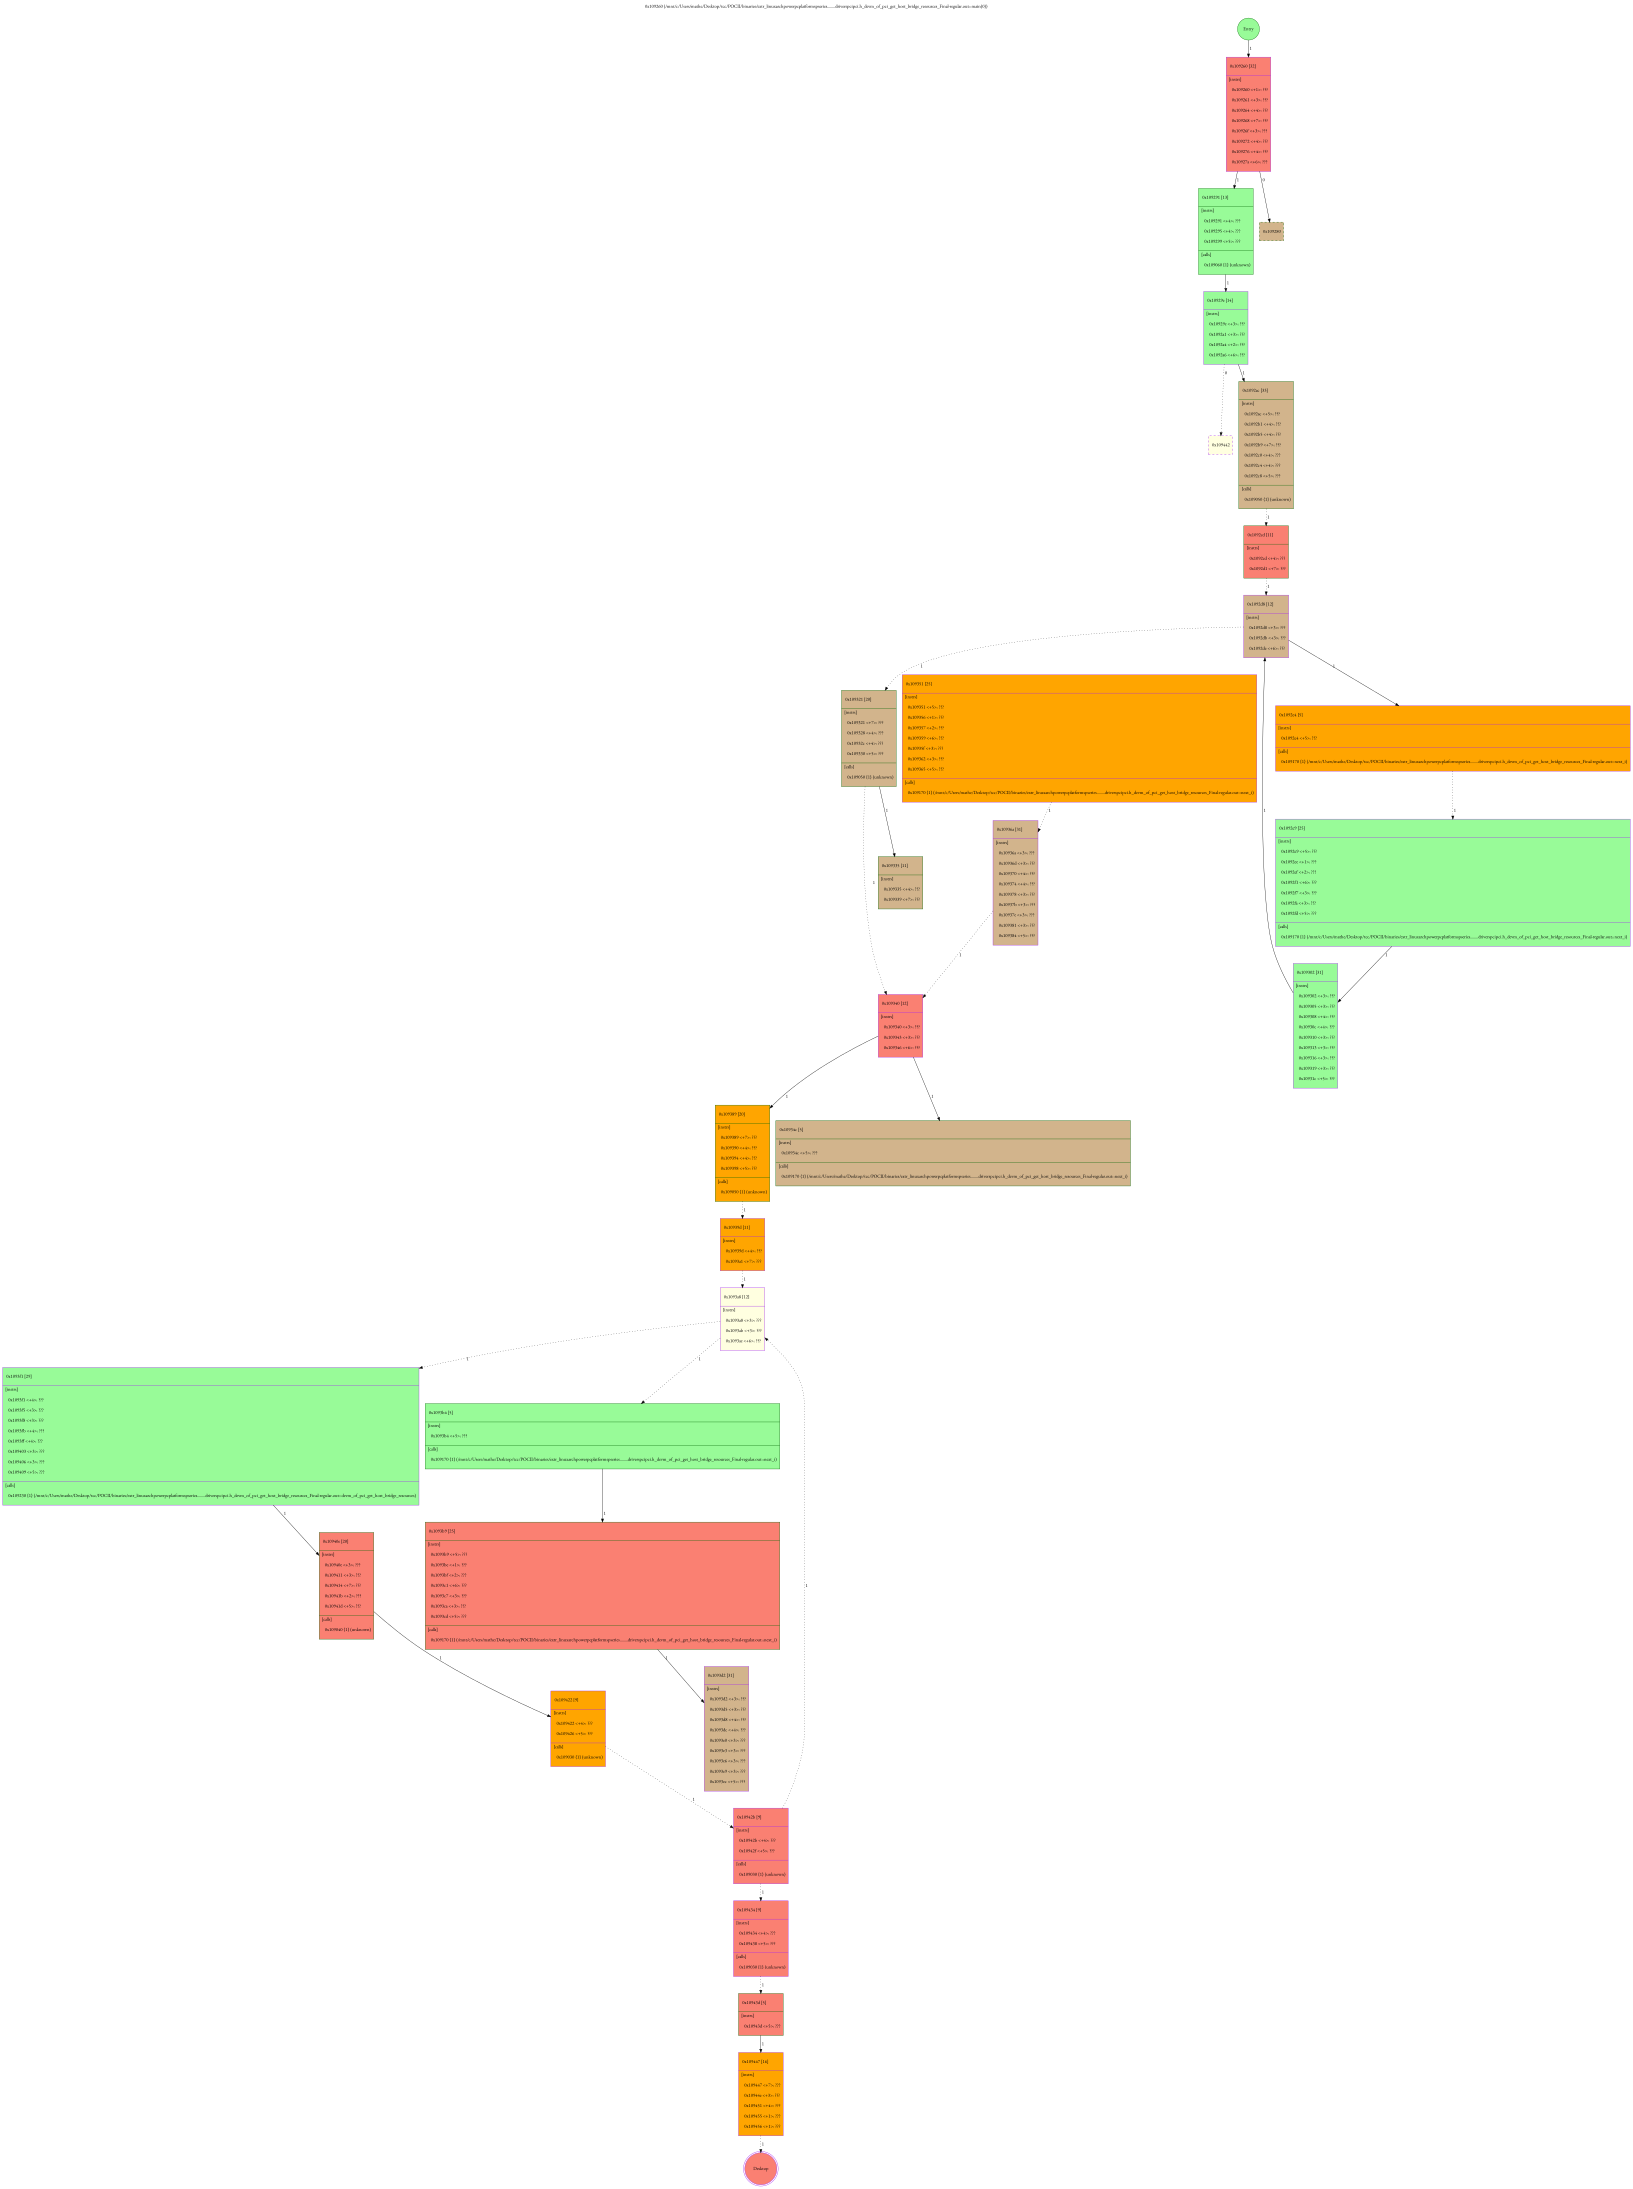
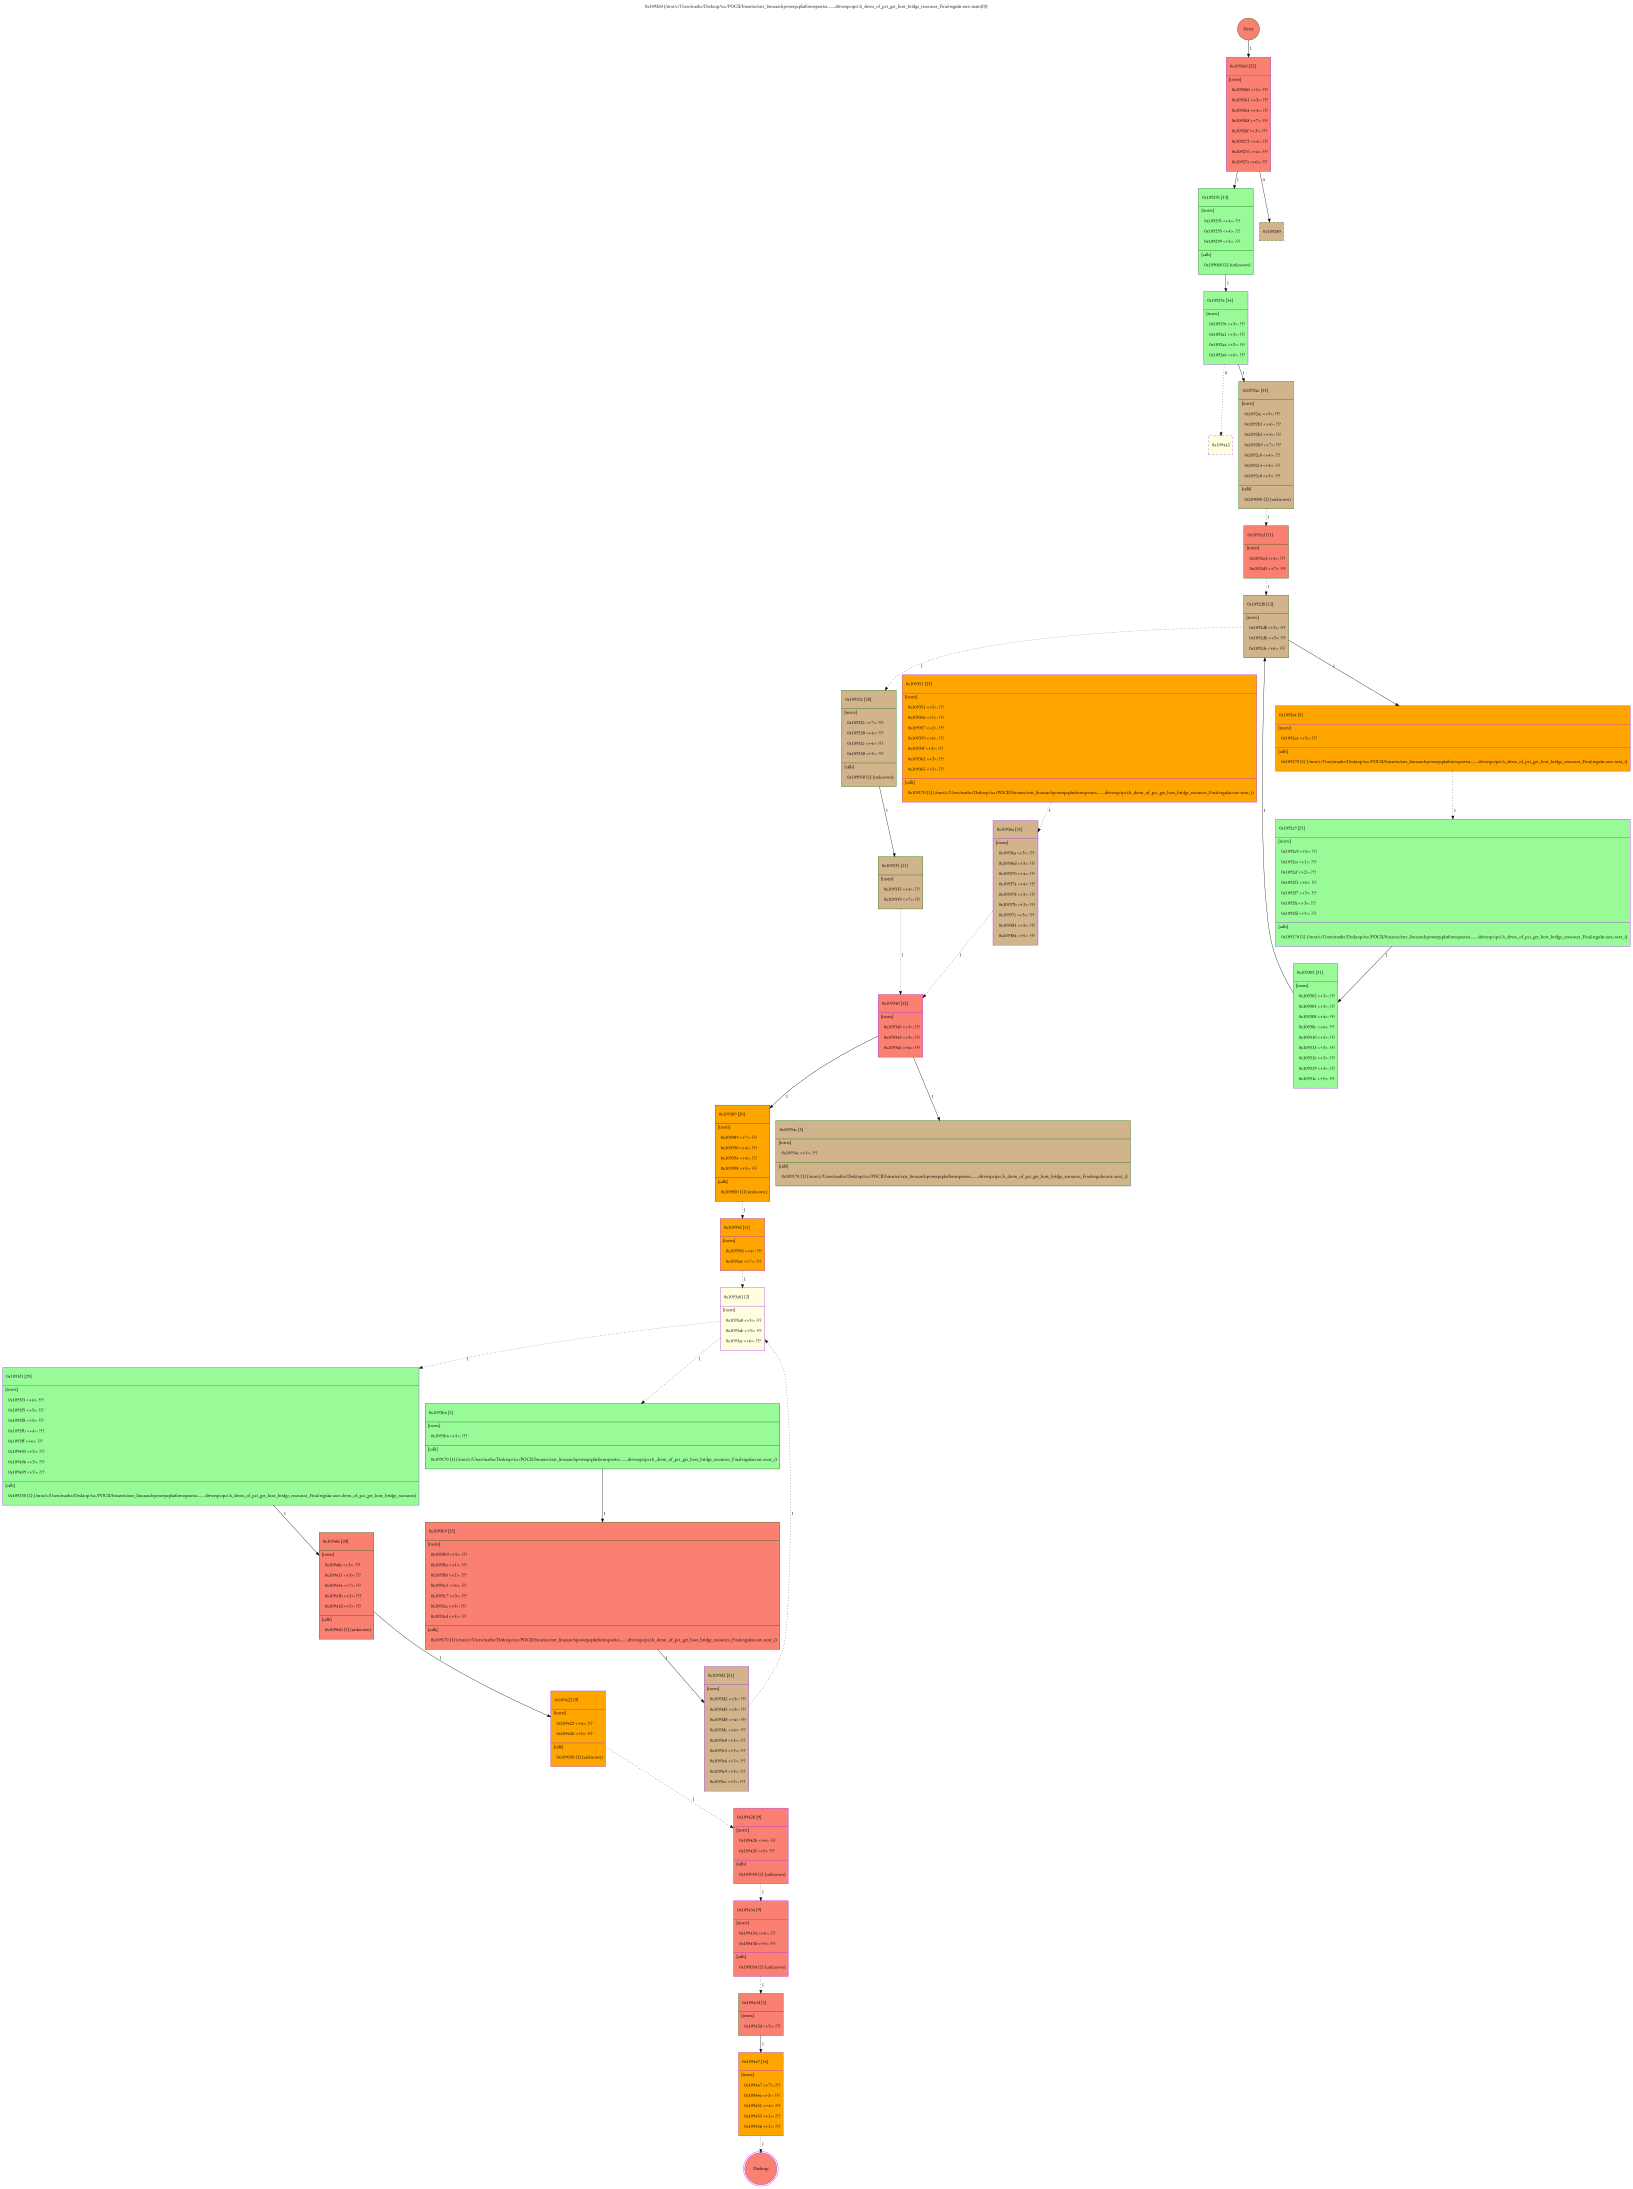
(1248, 29) -> (1248, 29)
(1266, 626) -> (1266, 626)
(865, 890) -> (900, 950)
(804, 1570) -> (790, 1526)
